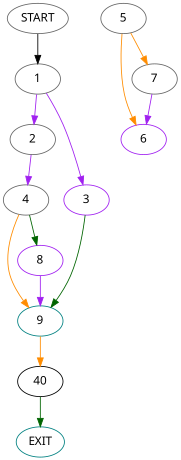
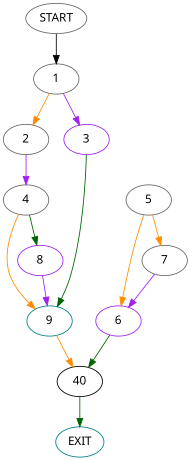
(36, 105) -> (43, 105)
none -> (102, 348)
